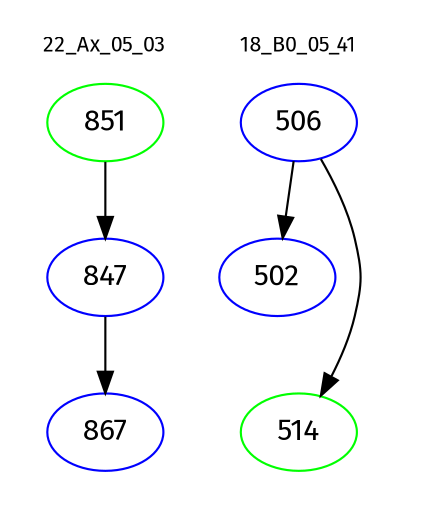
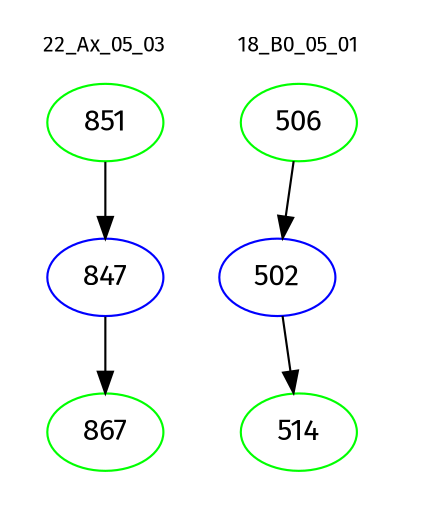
(299, 46) -> (299, 46)
(299, 123) -> (299, 123)
(360, 266) -> (286, 344)
(105, 432) -> (105, 432)
